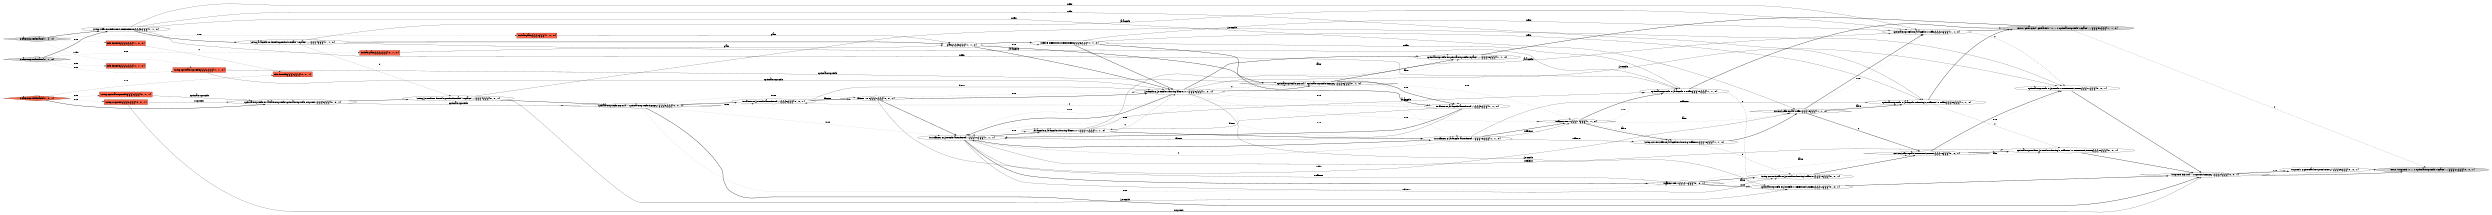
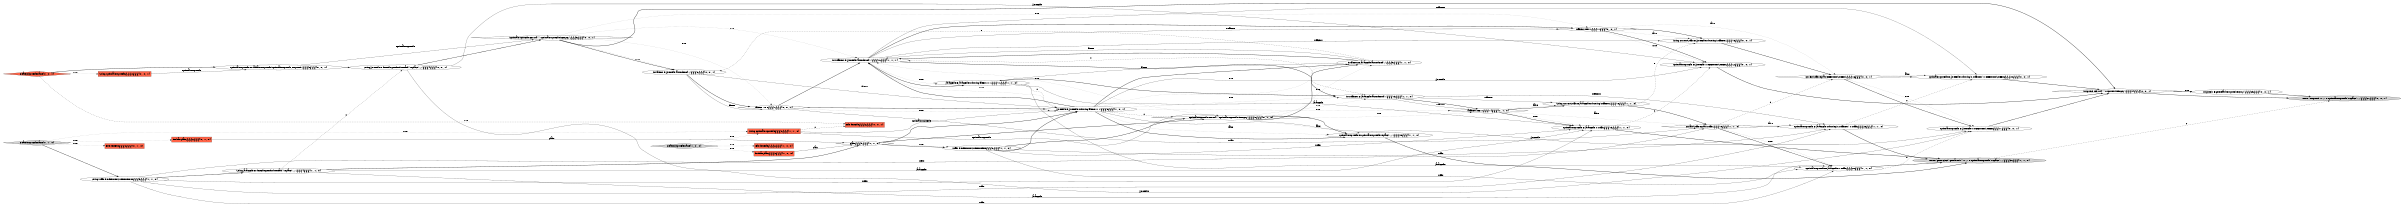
(73, 34) -> none
(962, 45) -> (865, 144)
(76, 53) -> (732, 137)
(212, 58) -> (822, 128)
(126, 102) -> none
(1863, 132) -> (1775, 102)
